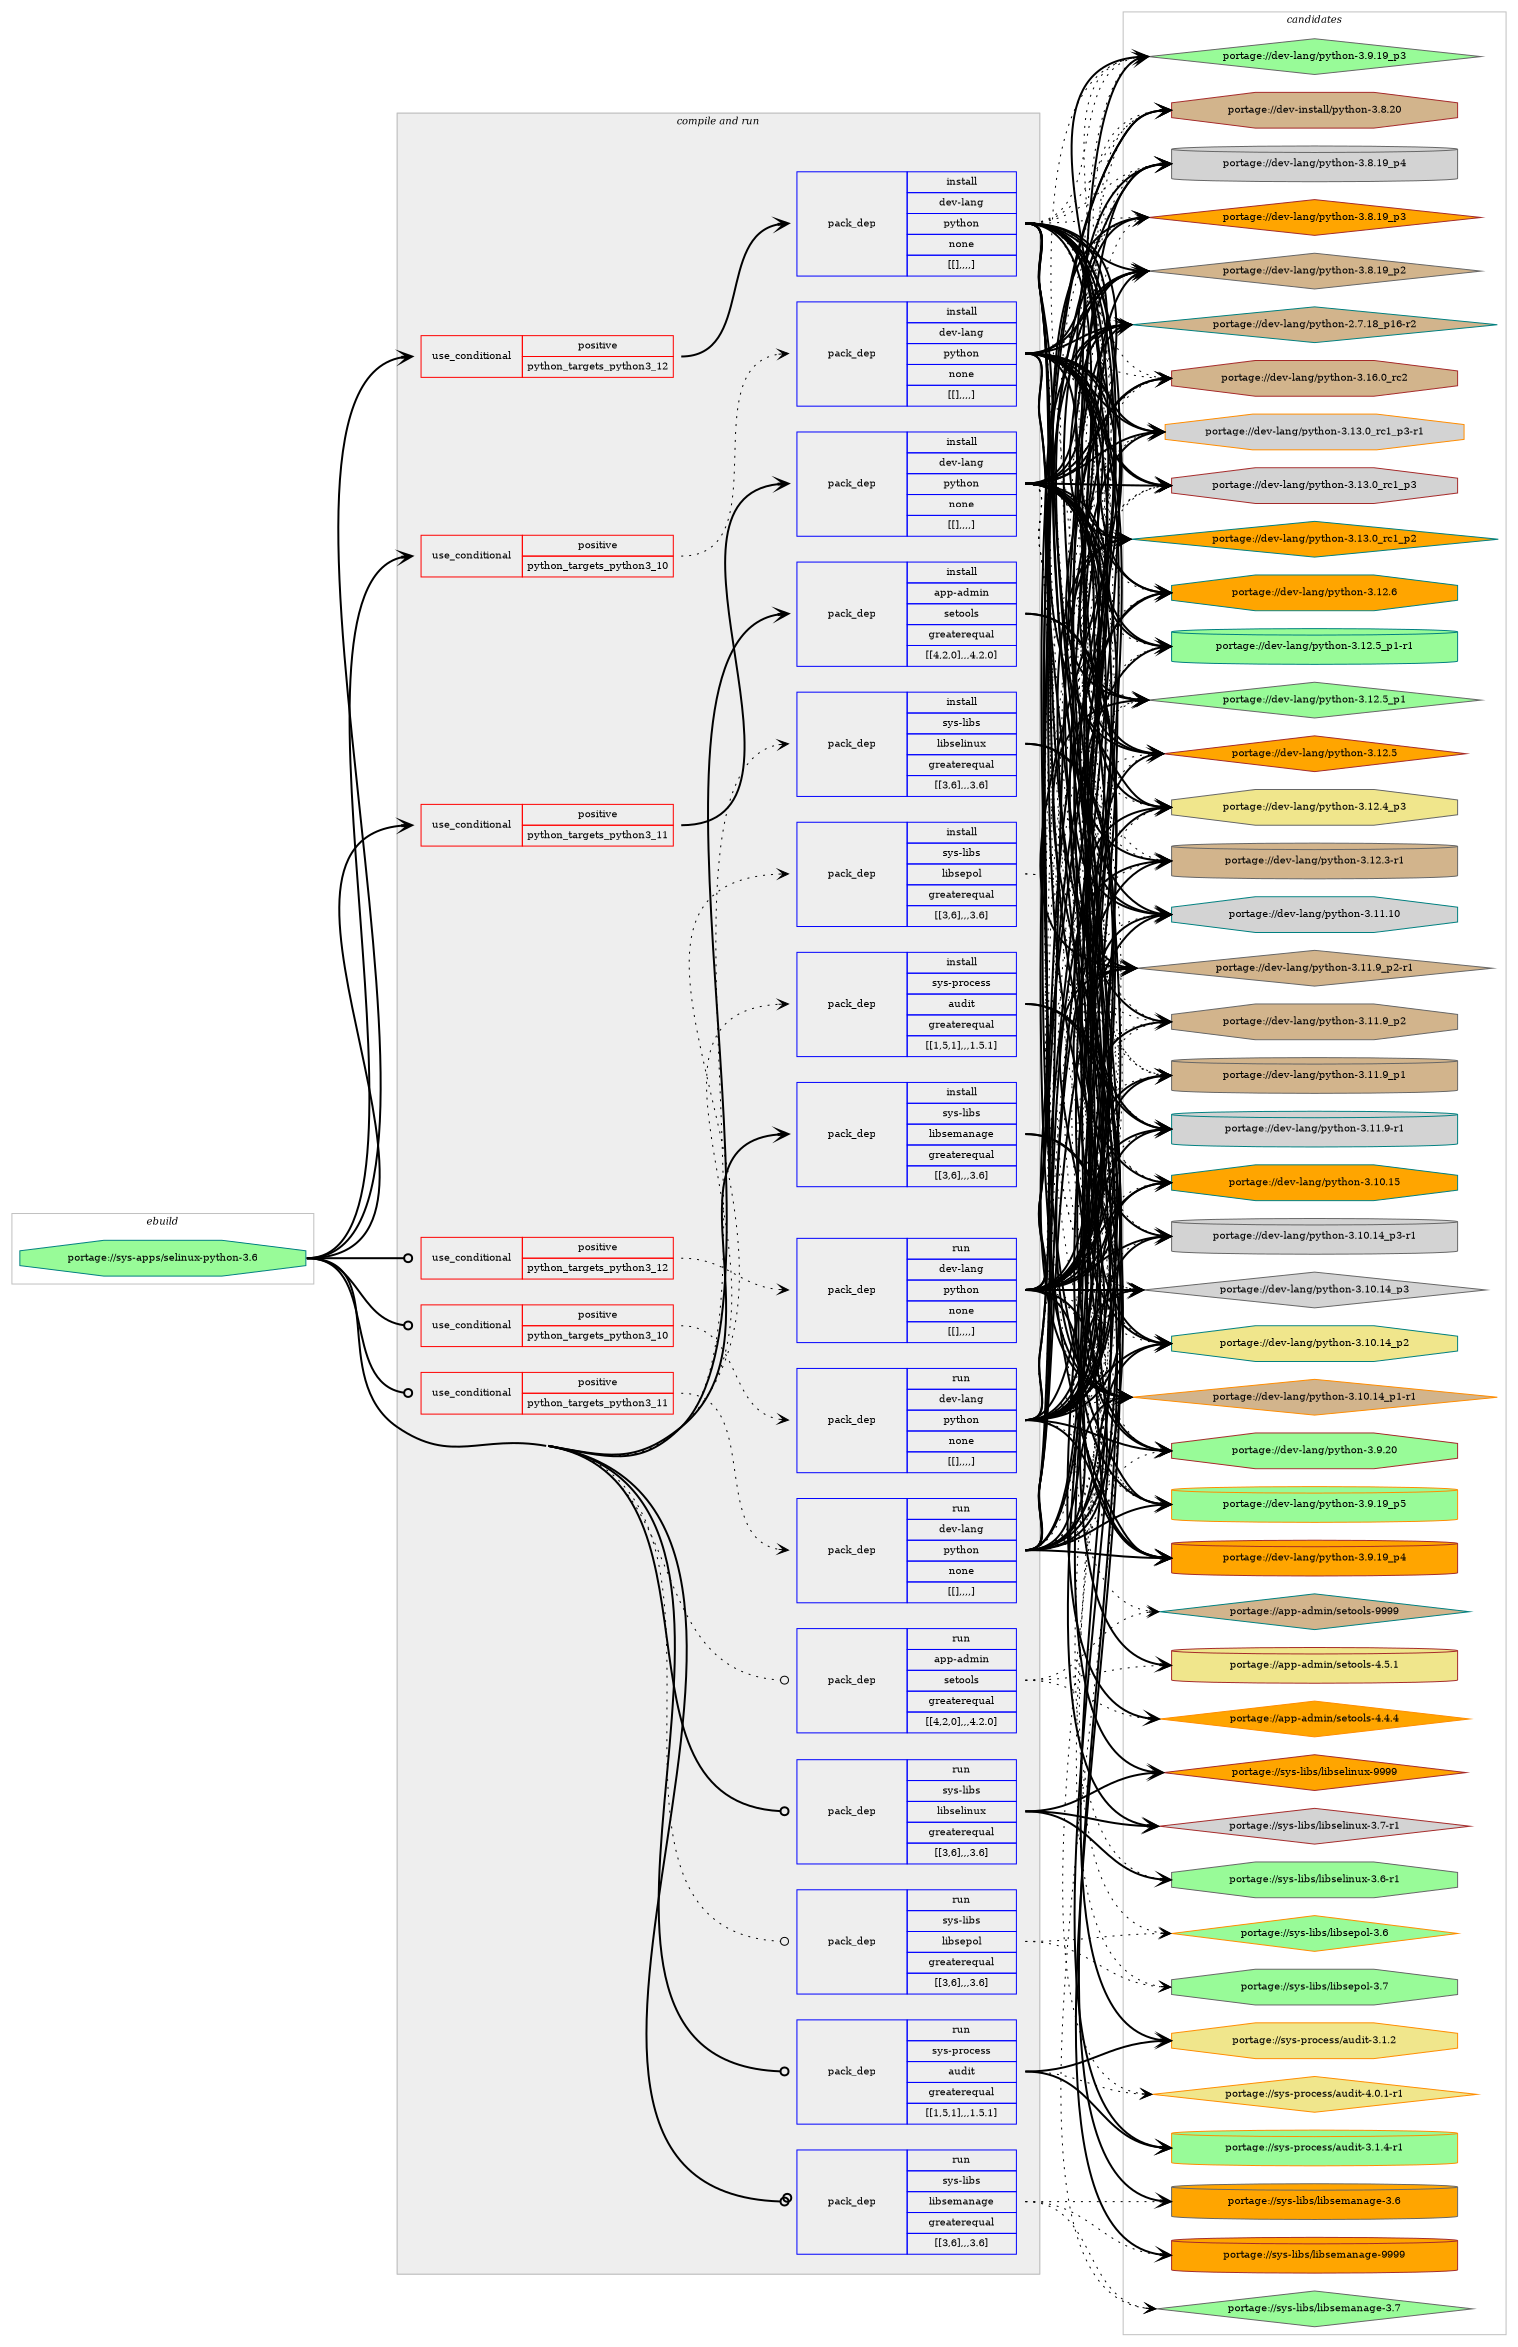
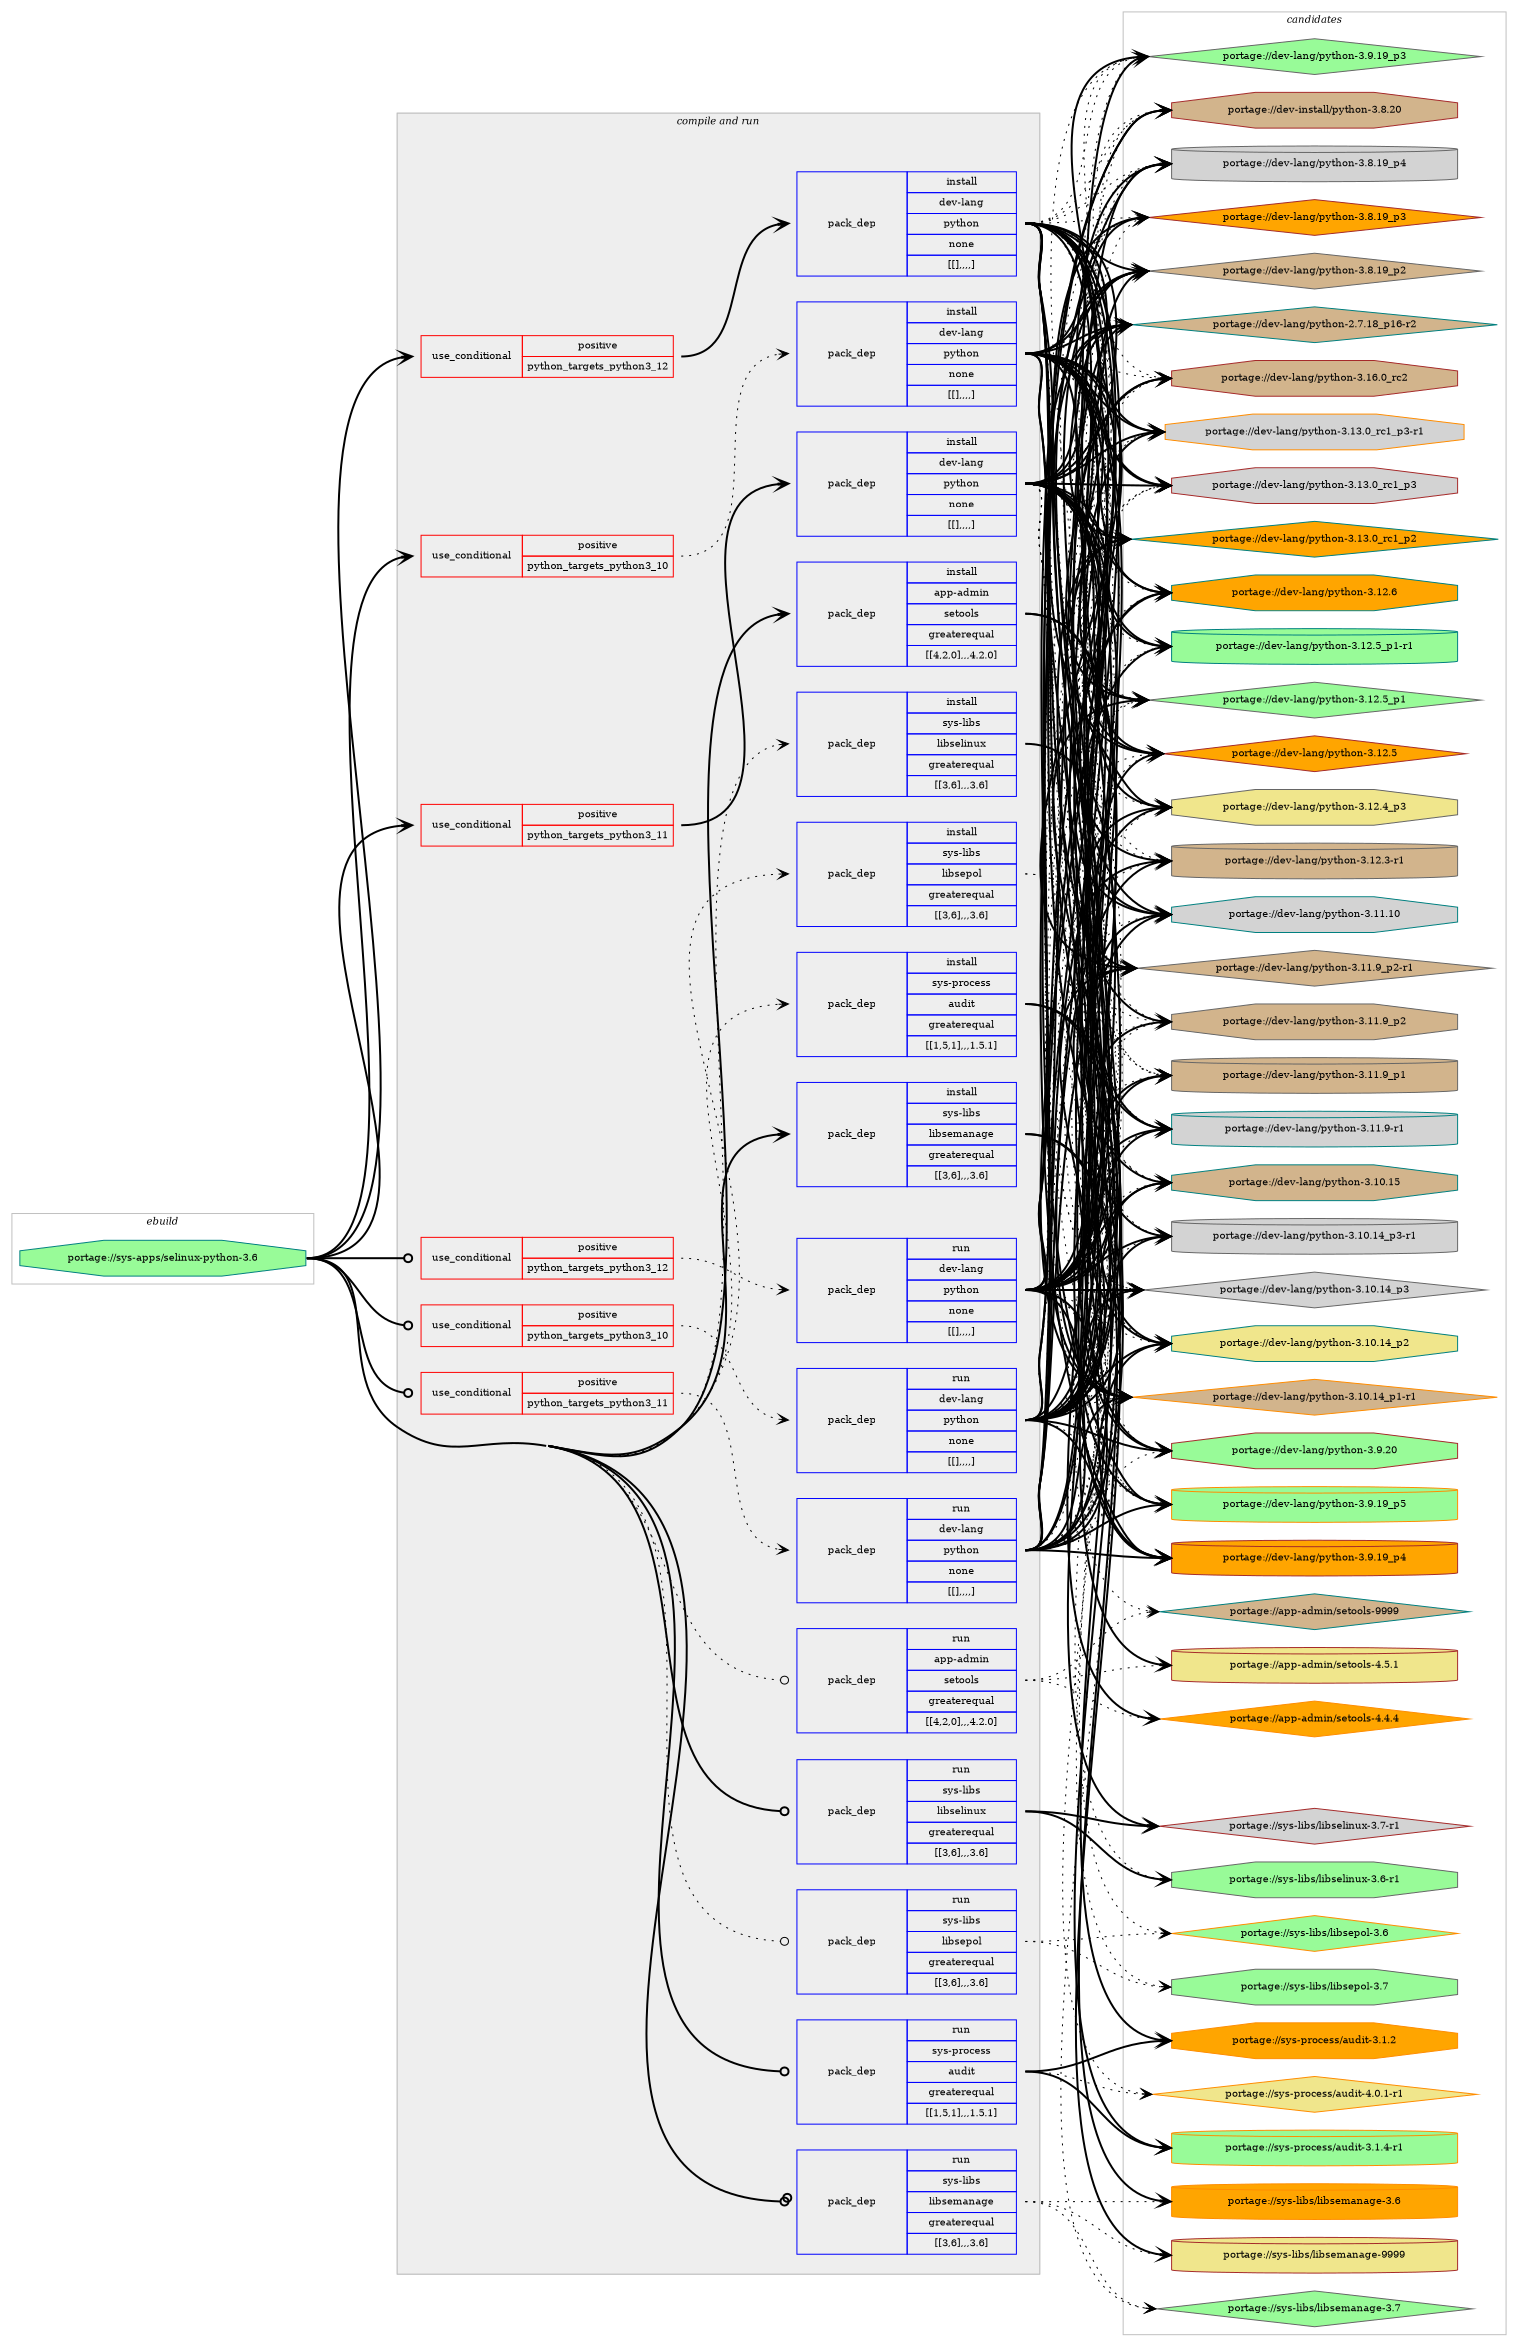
(1315, 1183) -> (1315, 1183)
(1315, 1773) -> none
(1315, 2041) -> (1315, 2041)
(1315, 2202) -> (1315, 2202)
(1315, 2255) -> (1315, 2255)
